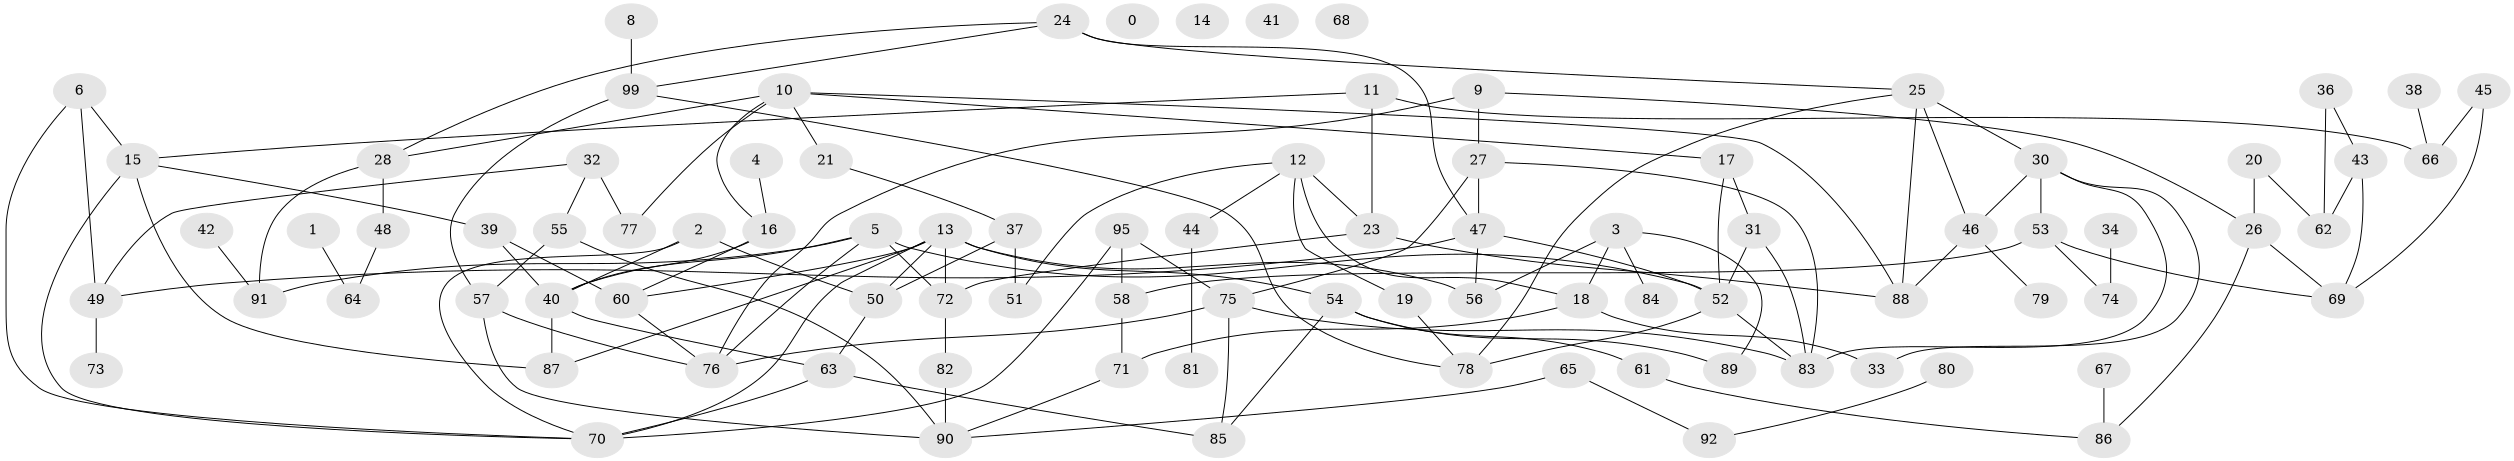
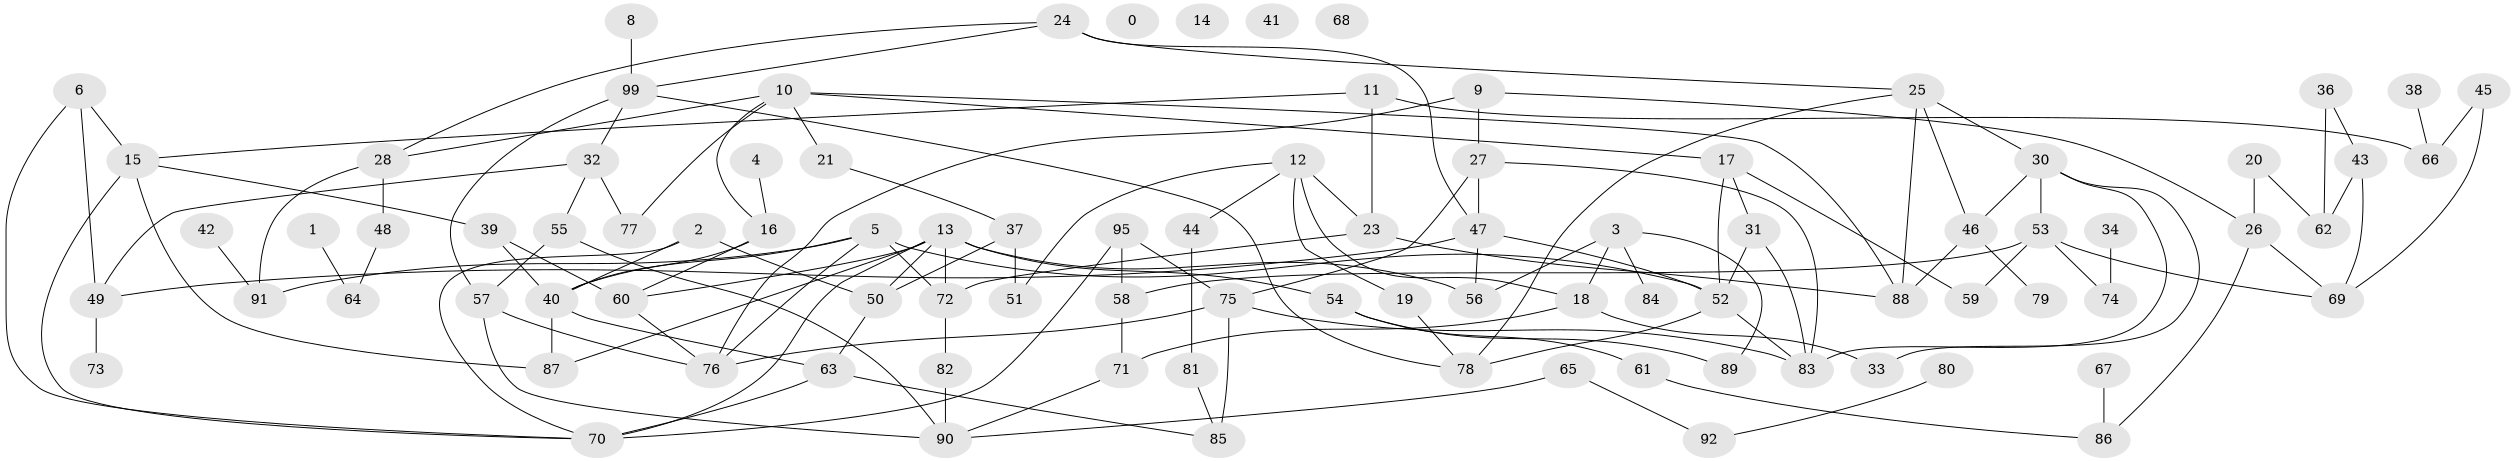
none -> (607, 134)
none -> (1971, 301)
(1277, 370) -> (1205, 405)
